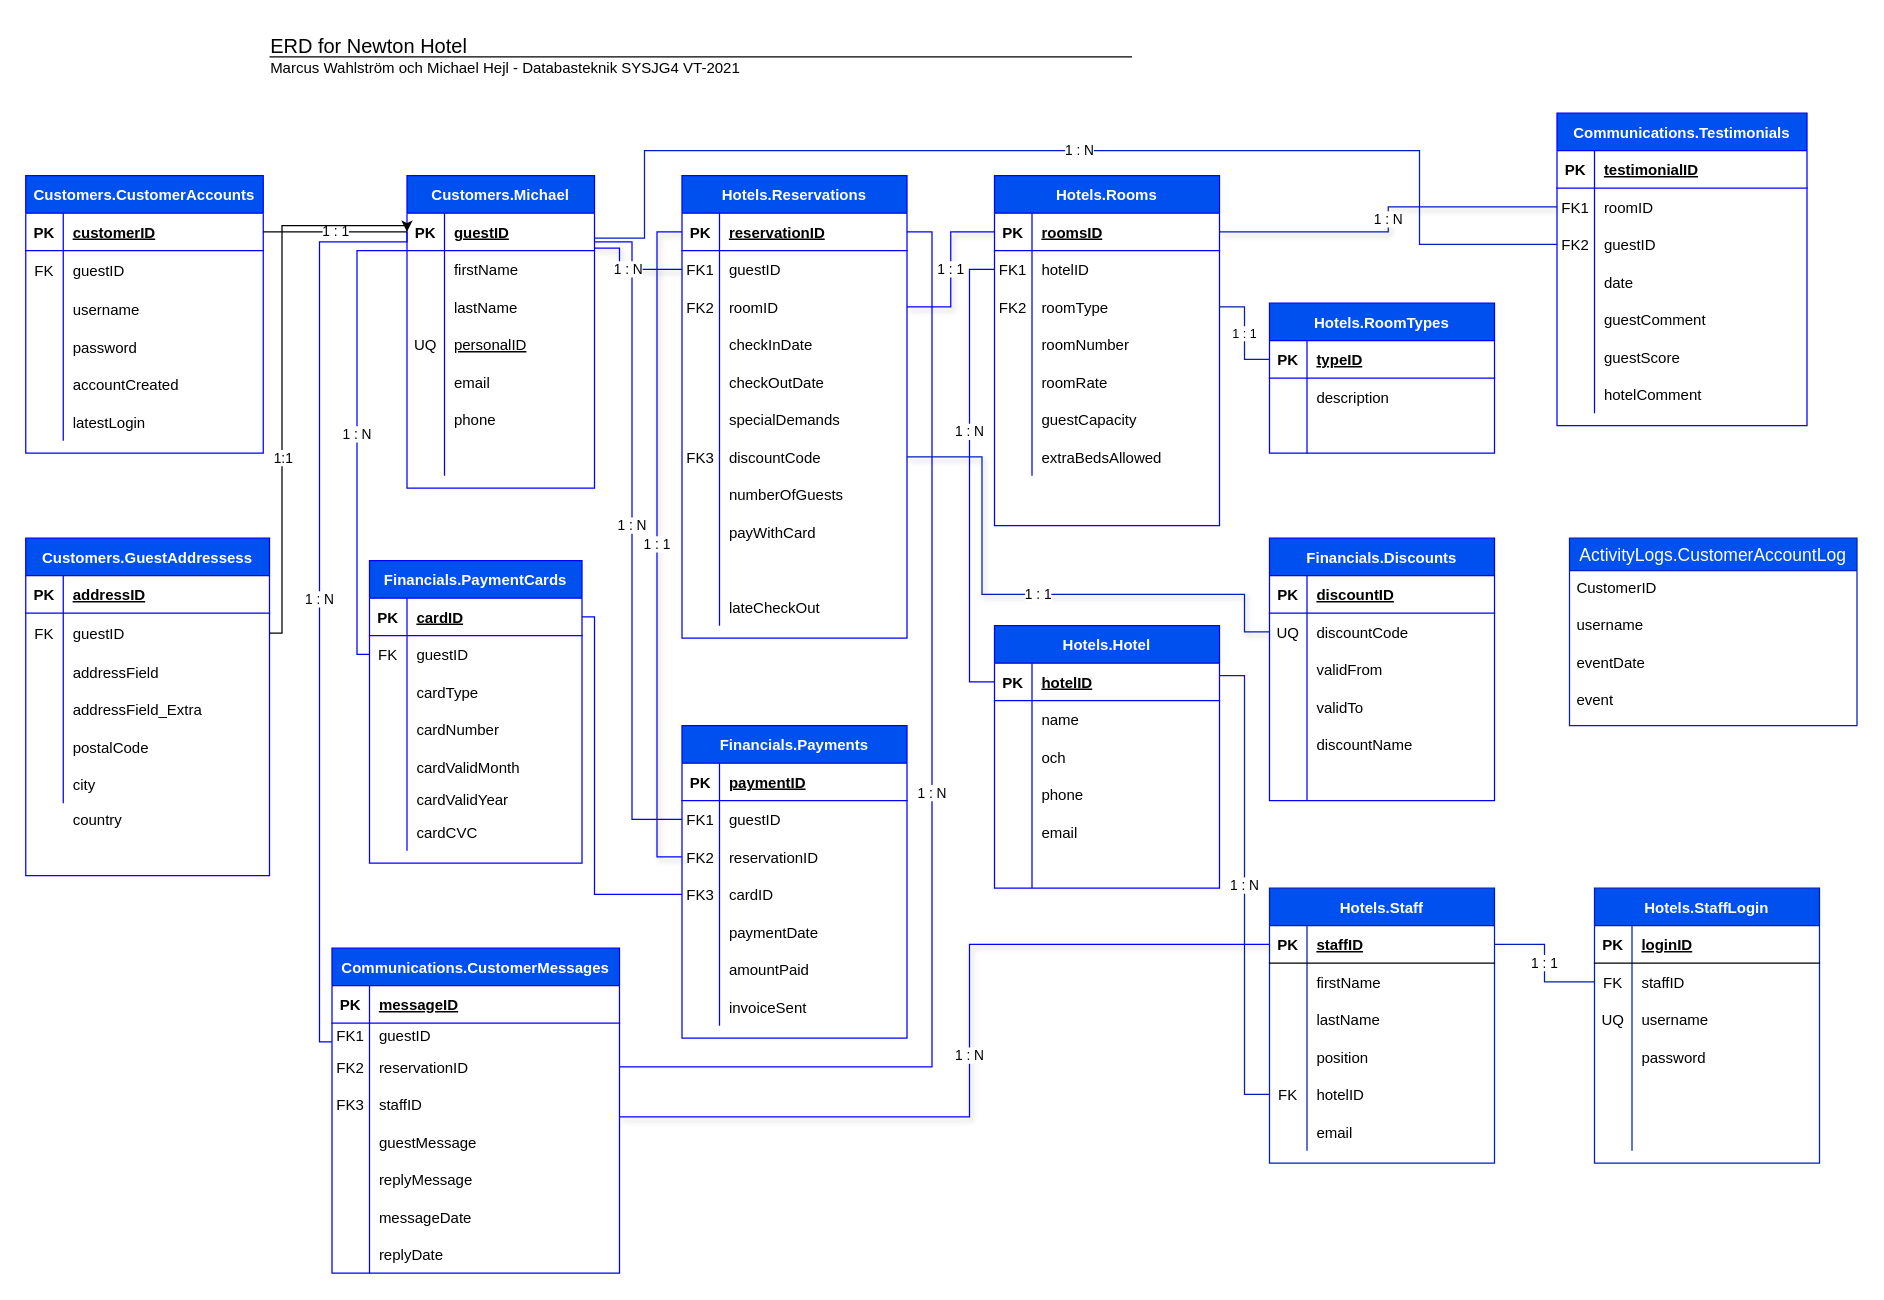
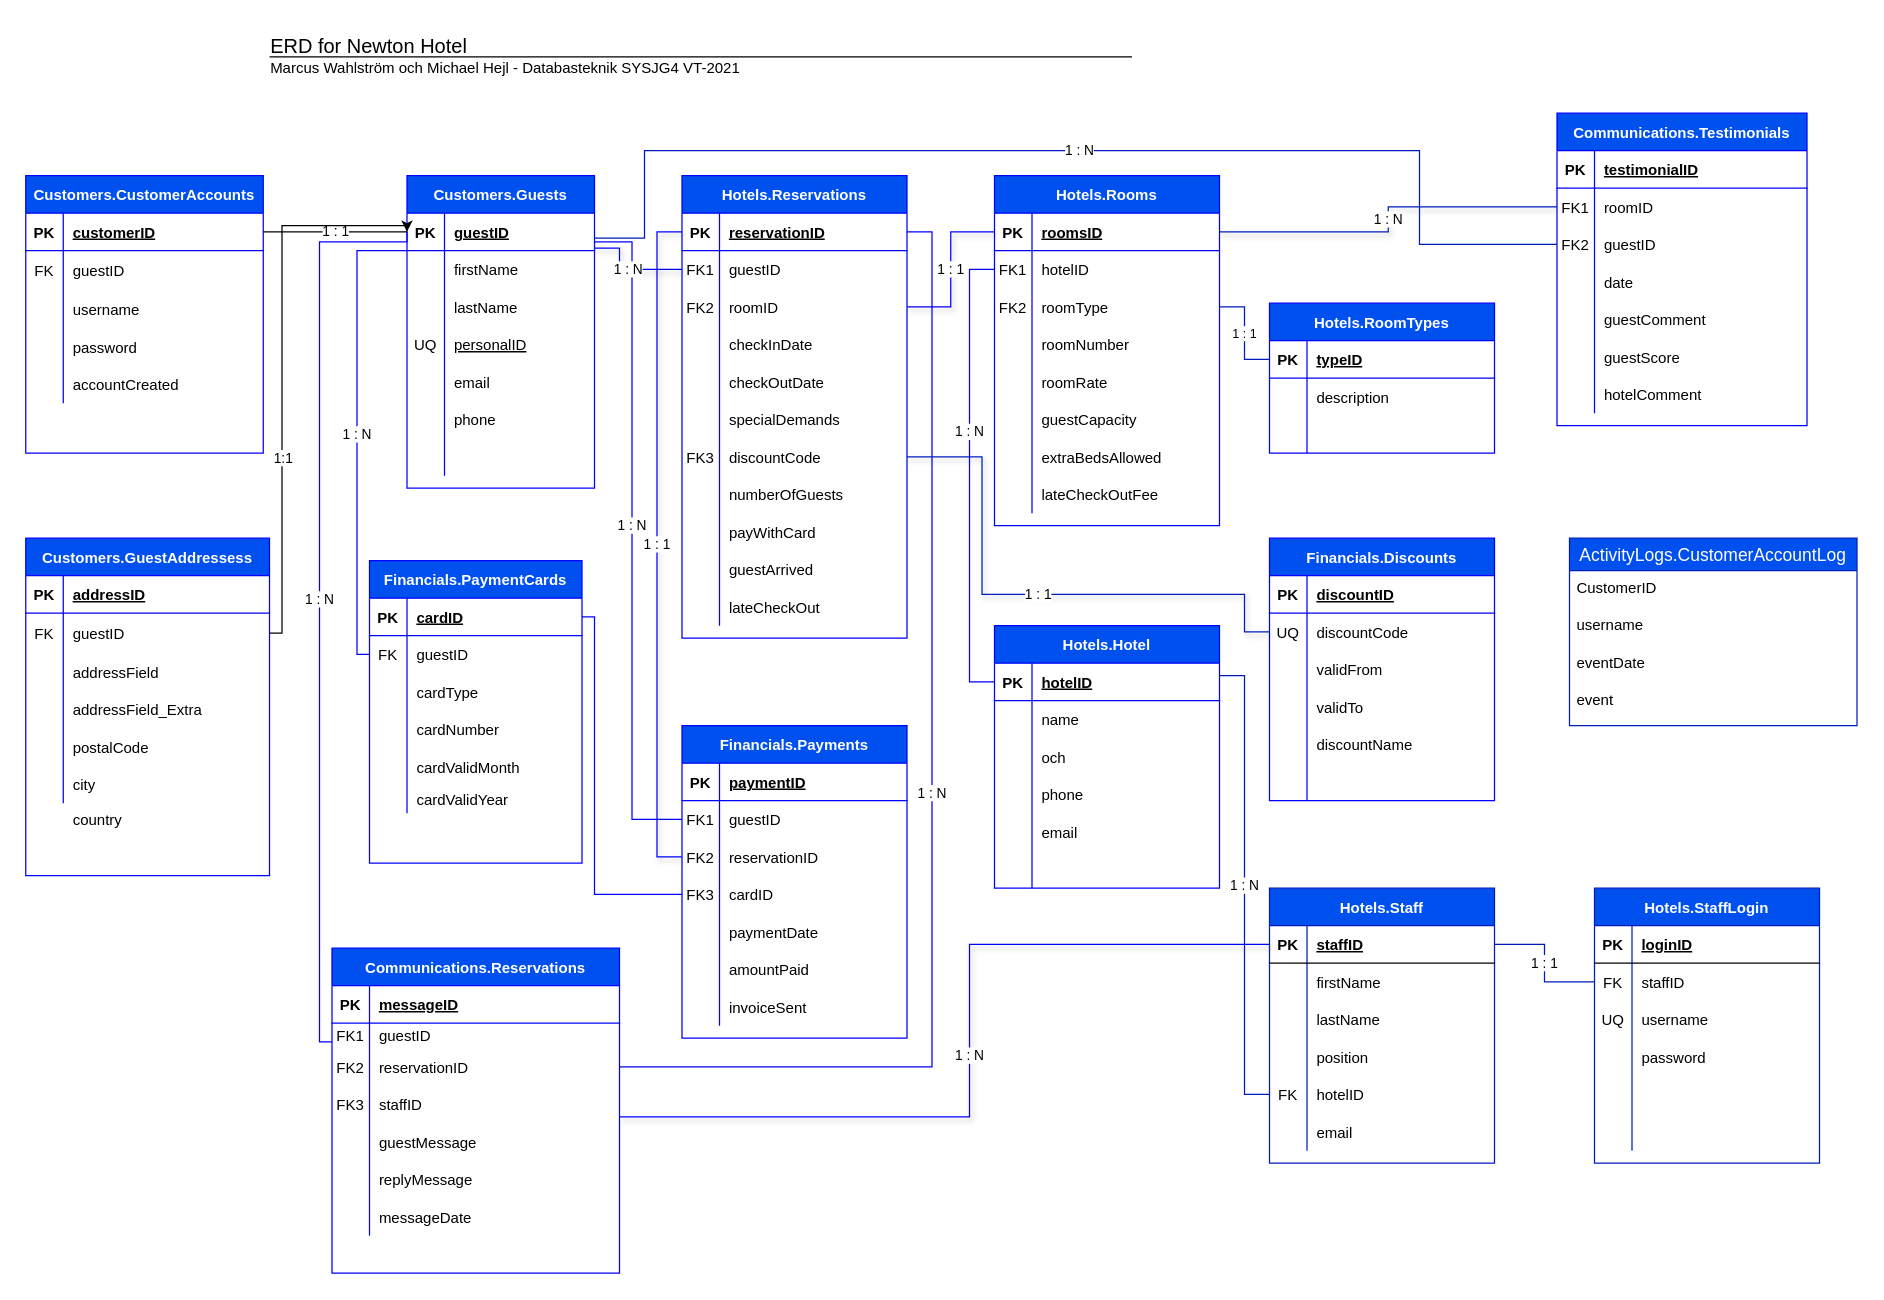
(500, 195) -> (500, 195)
(163, 422) -> none
none -> (1126, 494)
none -> (813, 569)
(494, 832) -> none
(475, 968) -> (475, 968)
(494, 1254) -> none
